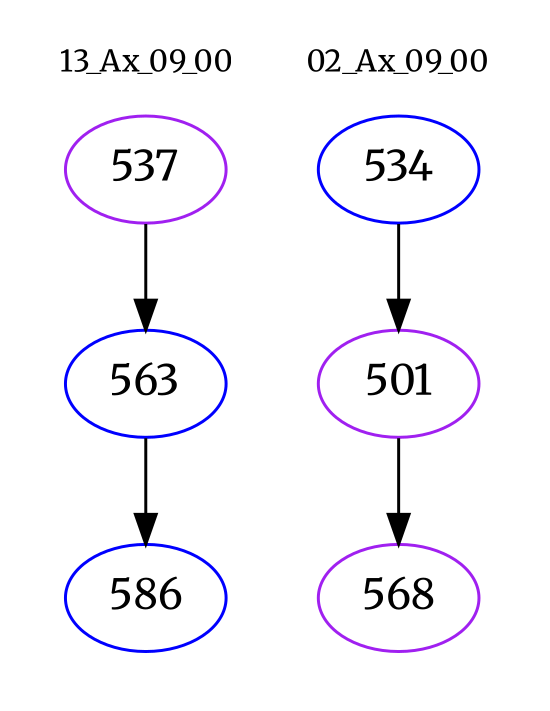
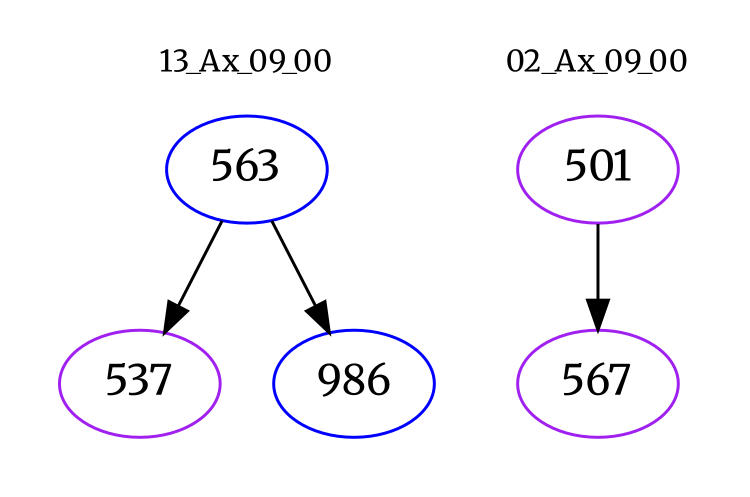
(399, 170) -> none
(146, 262) -> (200, 263)
(146, 598) -> (354, 384)
(399, 598) -> (598, 384)
